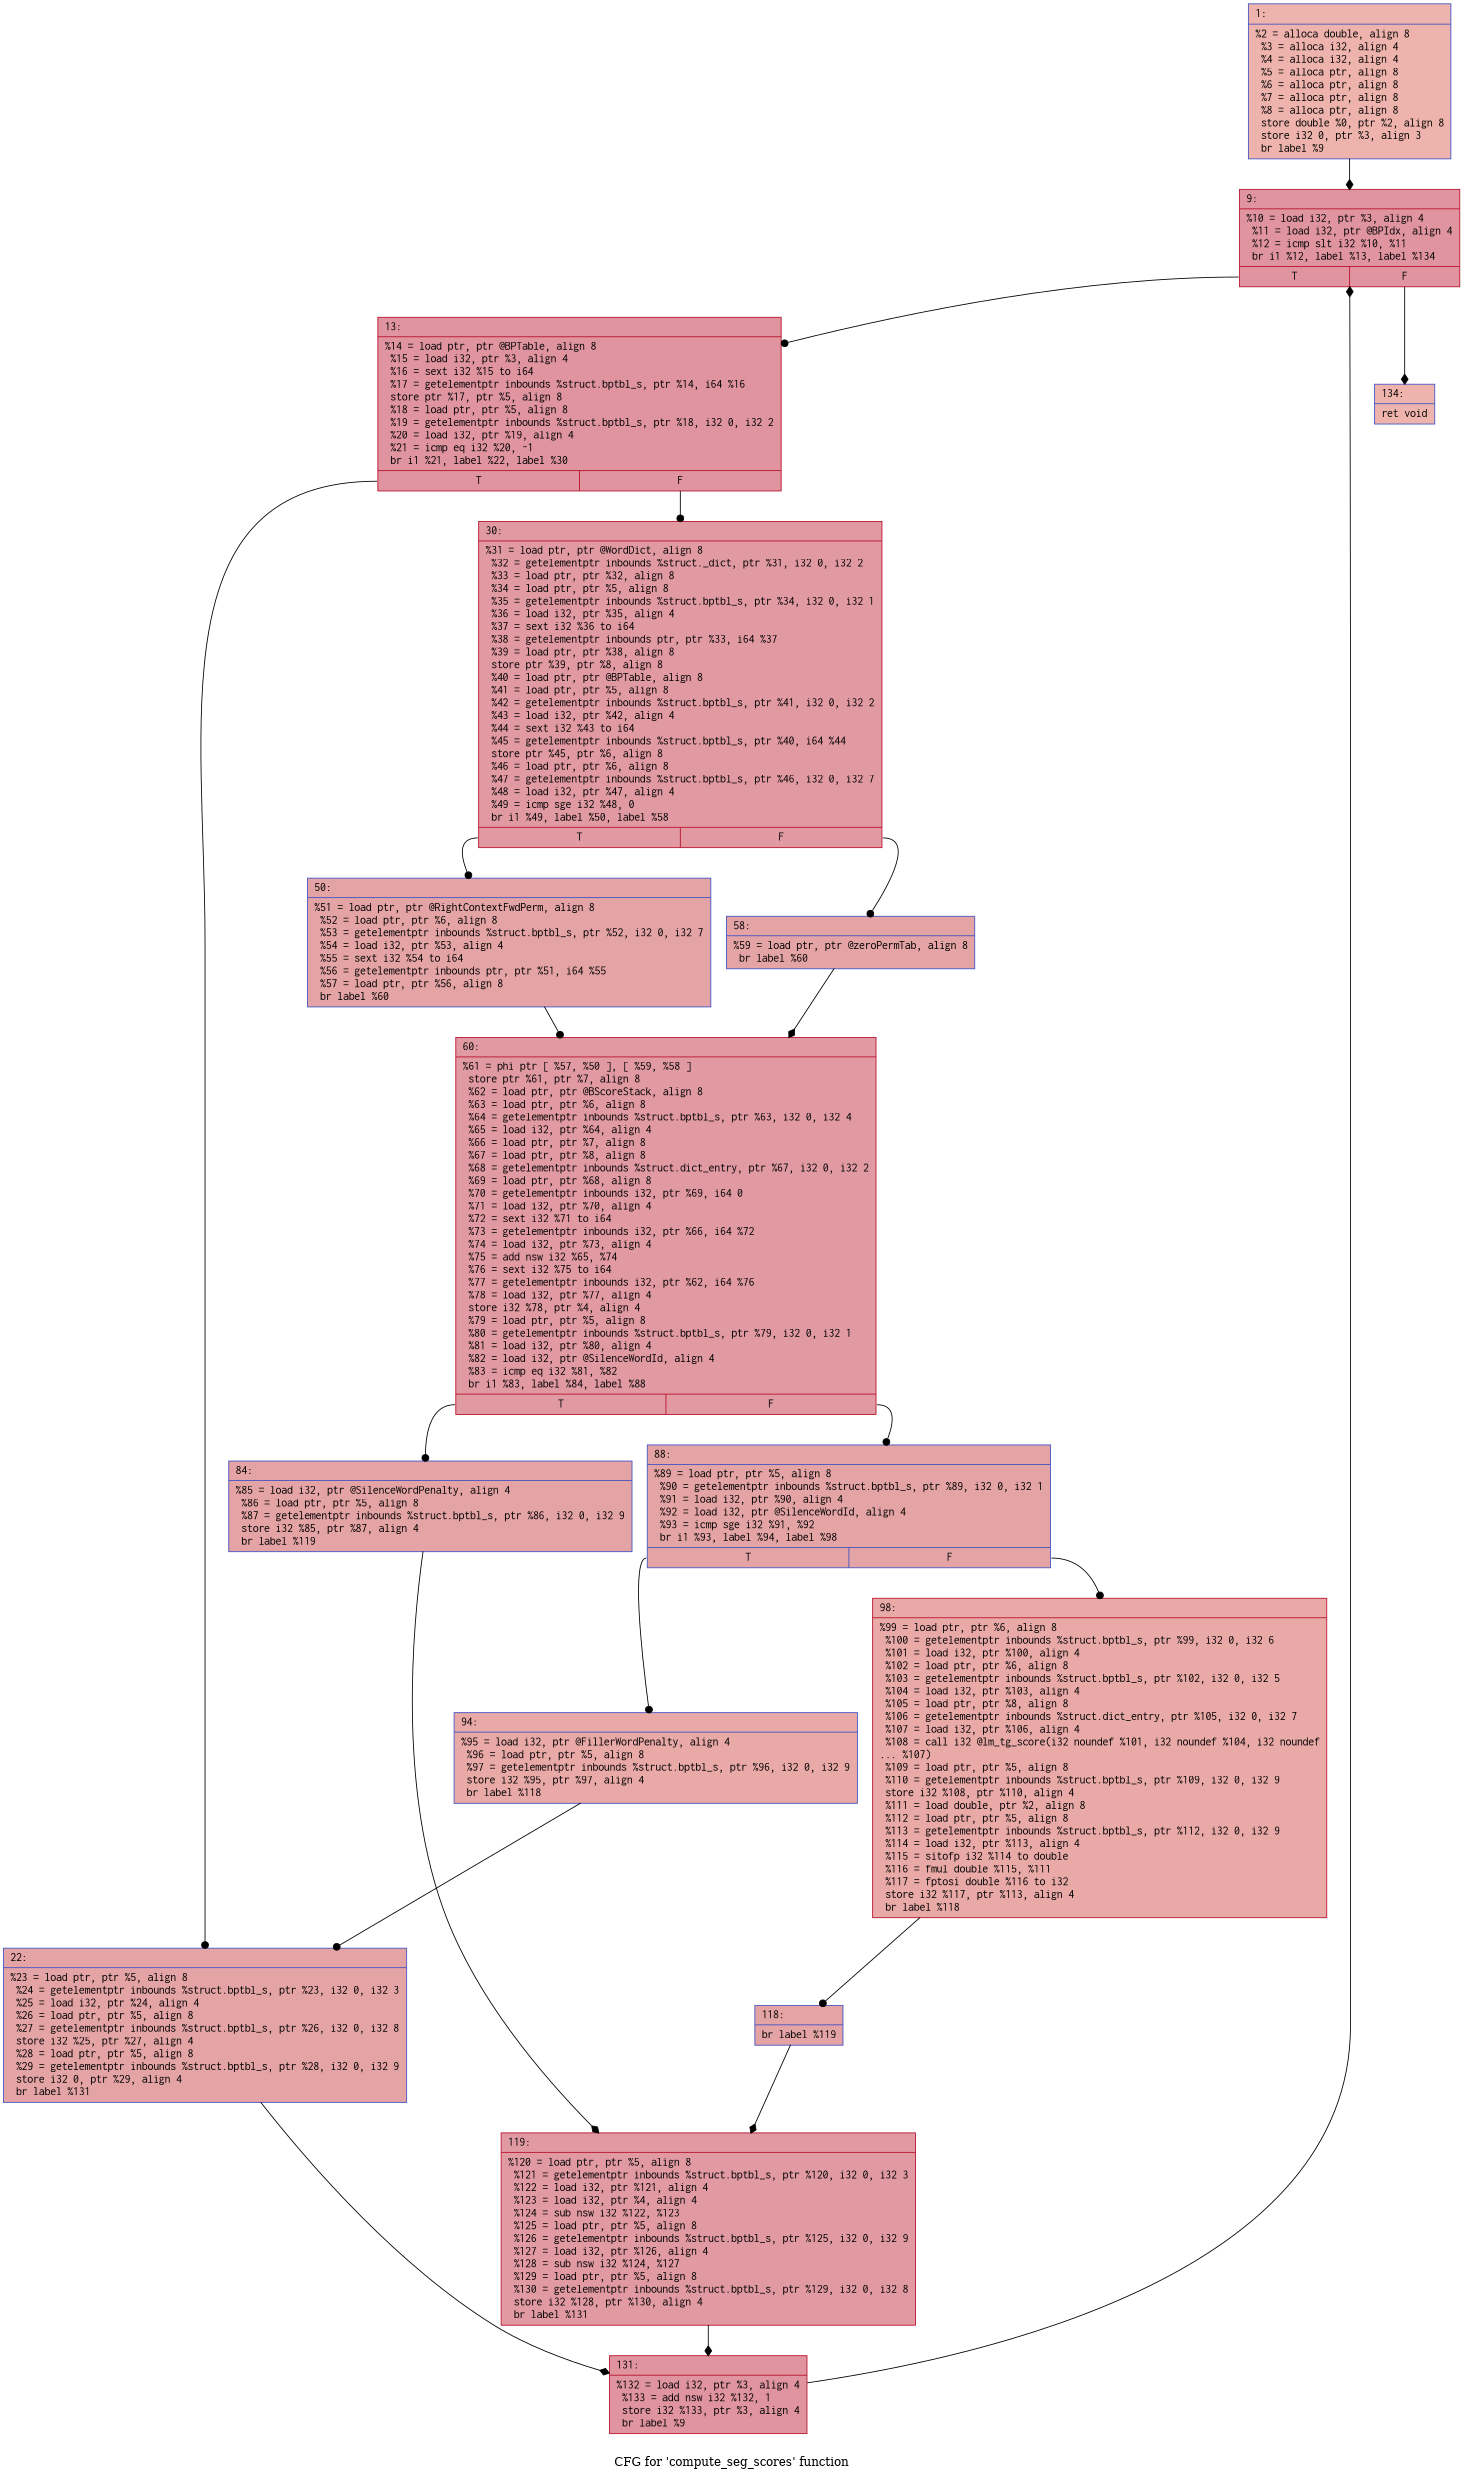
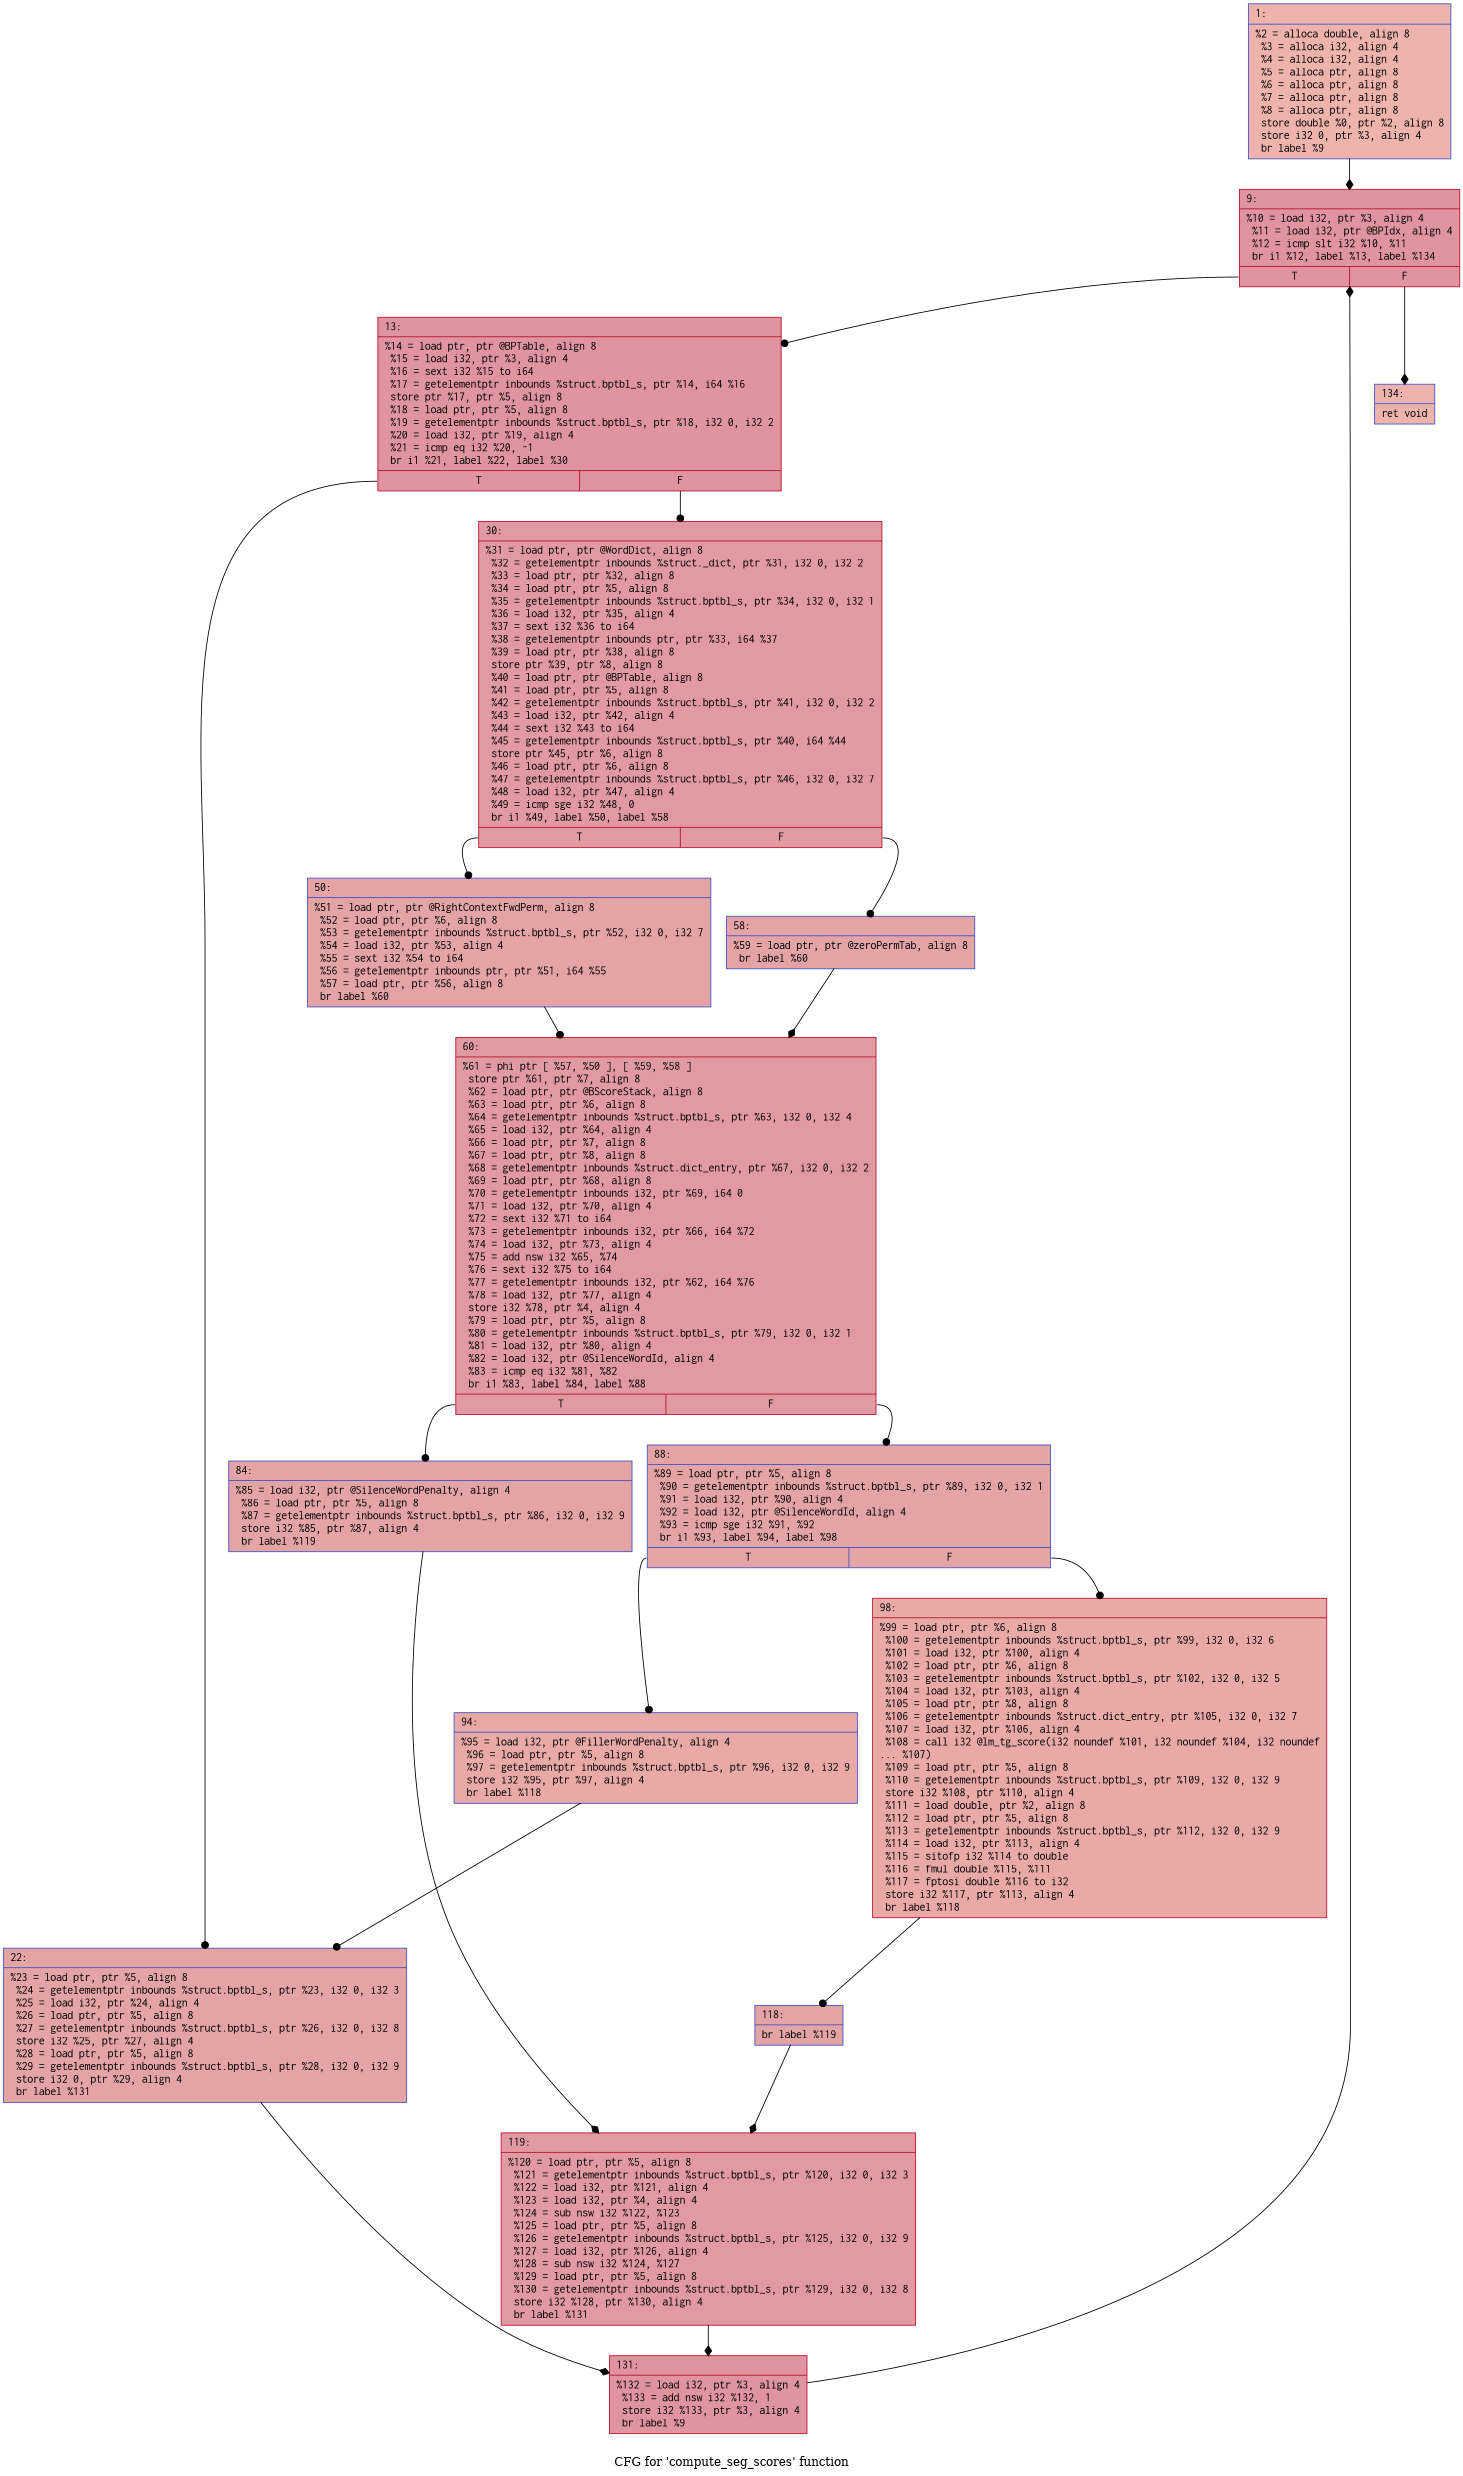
(1338, 136) -> (1338, 136)
